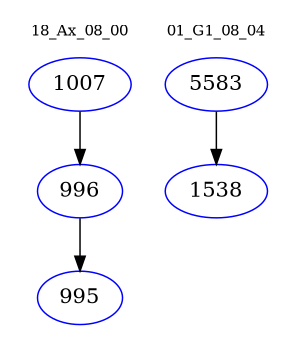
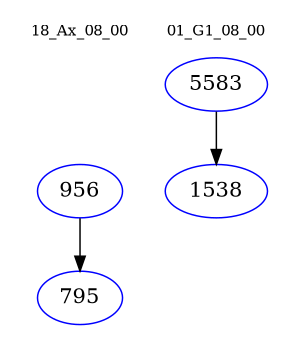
(216, 32) -> (216, 32)
(80, 84) -> none
(80, 191) -> (80, 191)
(80, 298) -> (80, 298)
